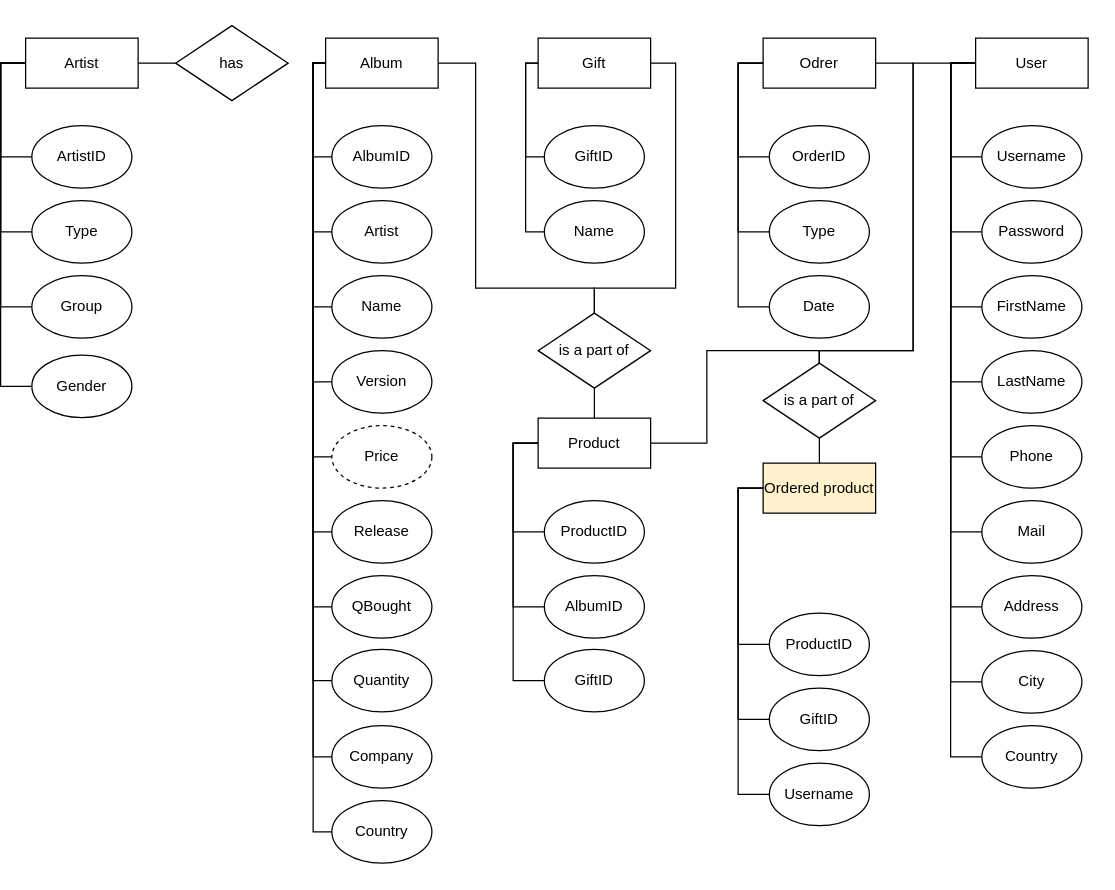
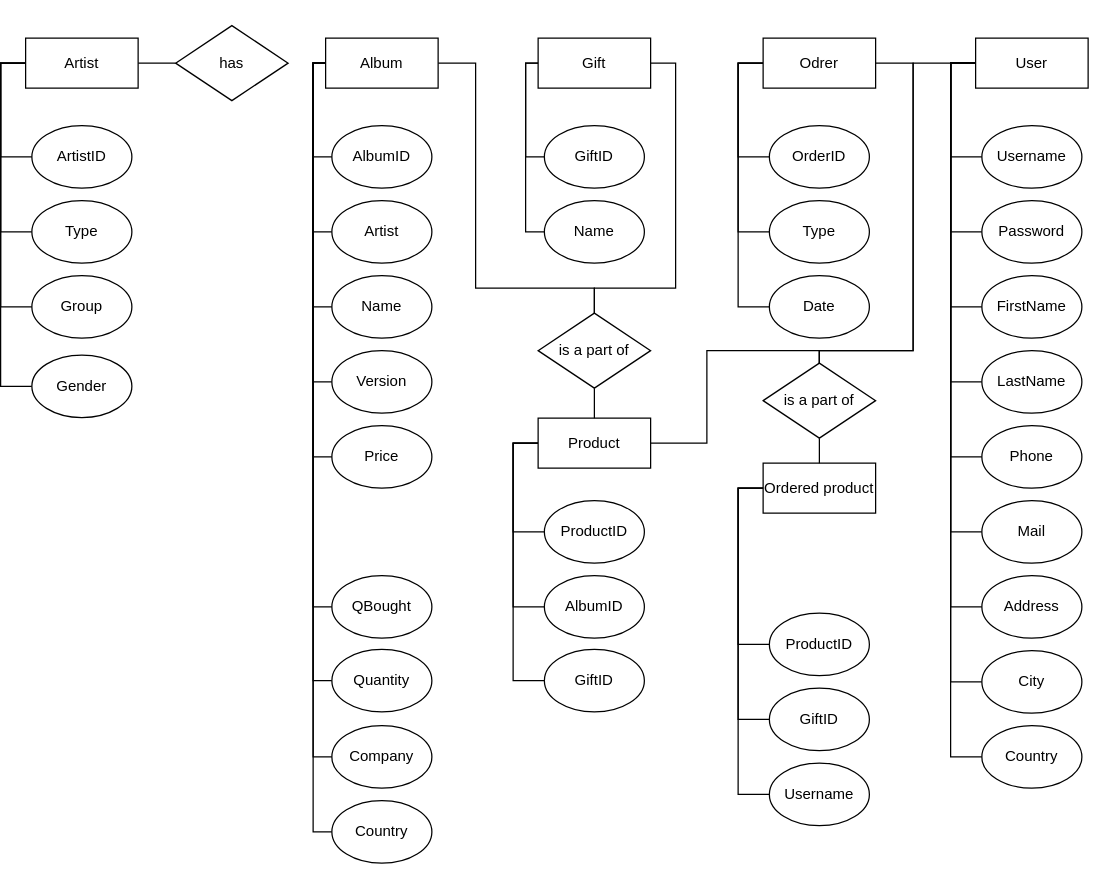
(382, 457) -> (382, 457)
(819, 488) -> (819, 488)
(324, 532) -> none
(382, 532) -> none
